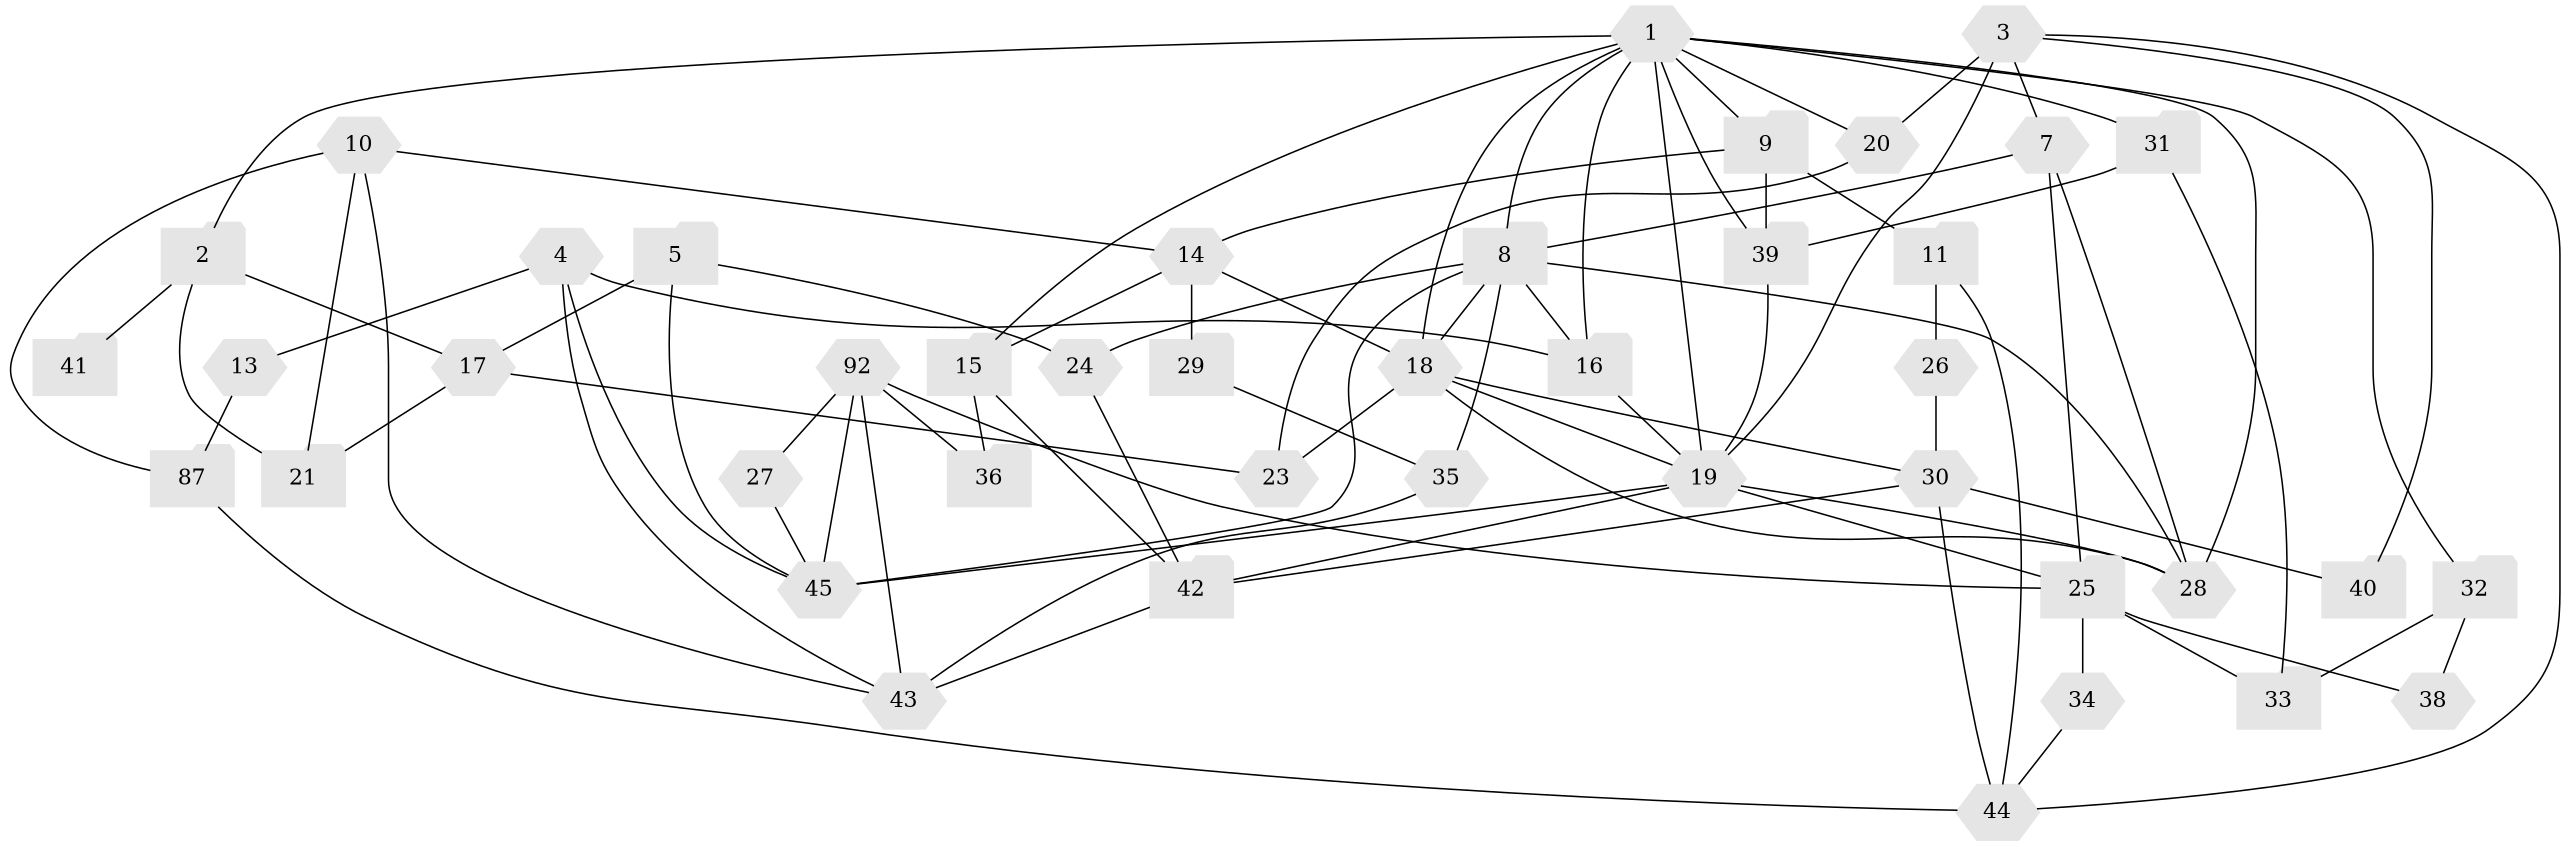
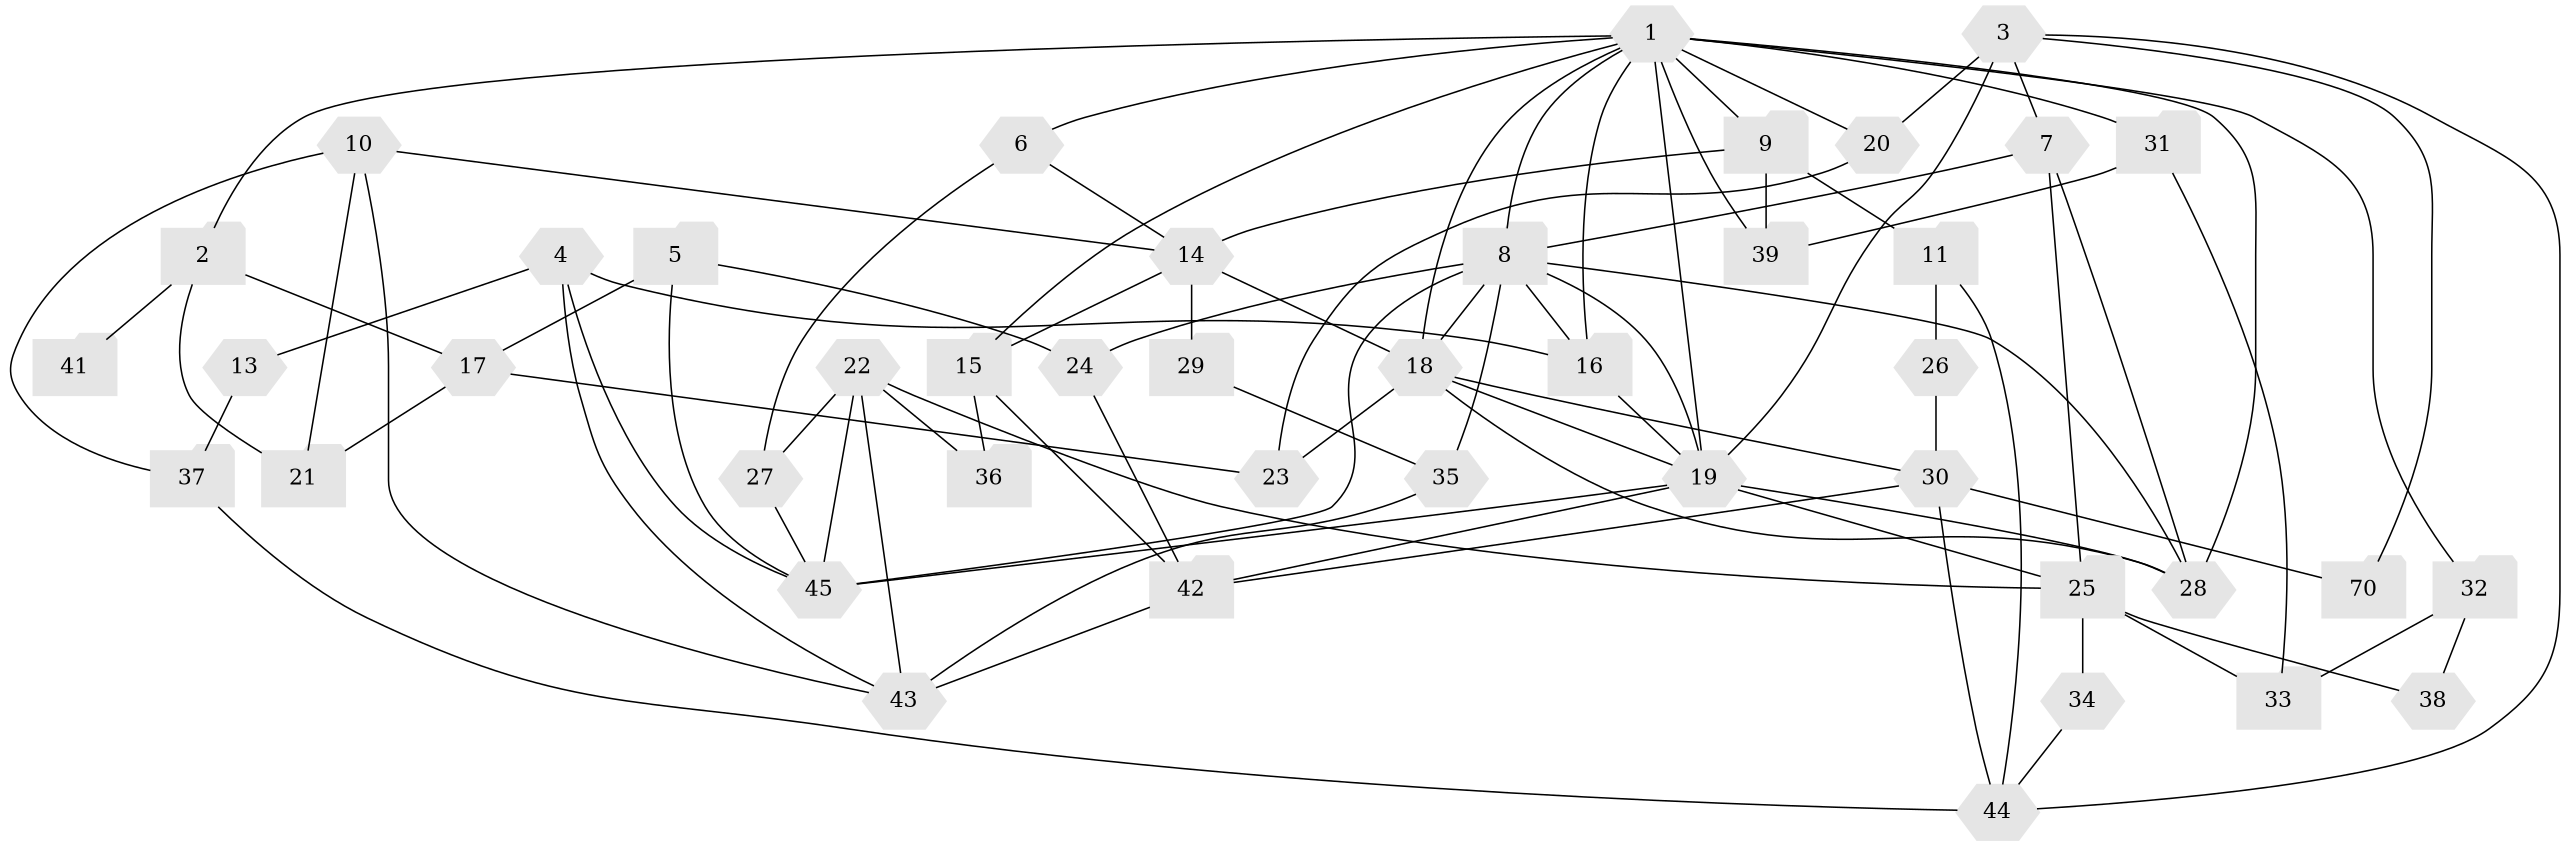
none -> (1022, 145)
(858, 368) -> (858, 368)
(1761, 372) -> (1647, 341)
(192, 479) -> (192, 479)
(2364, 590) -> (2364, 590)
